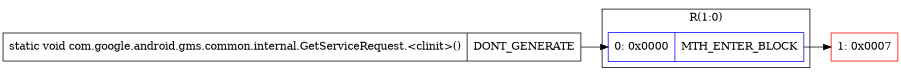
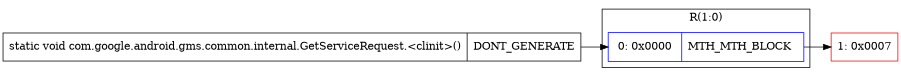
(739, 47) -> (739, 47)
